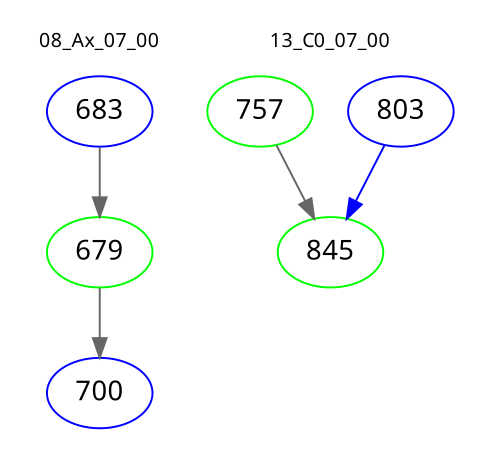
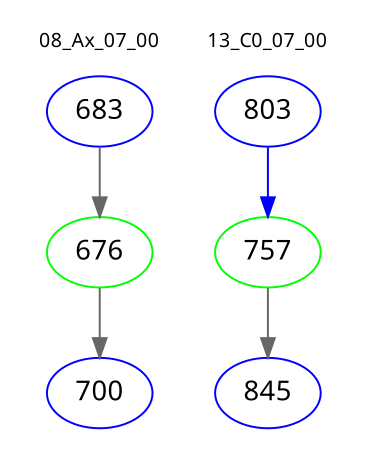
(370, 173) -> (268, 172)
(100, 252) -> (100, 252)
(330, 252) -> (268, 393)
